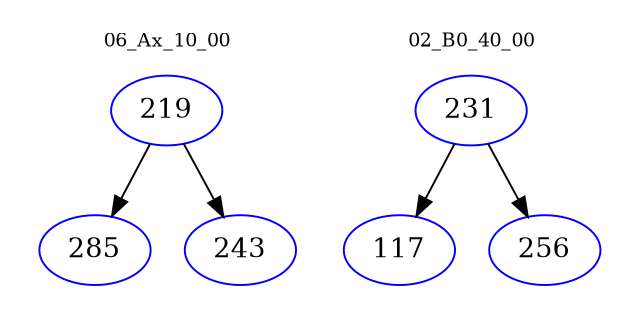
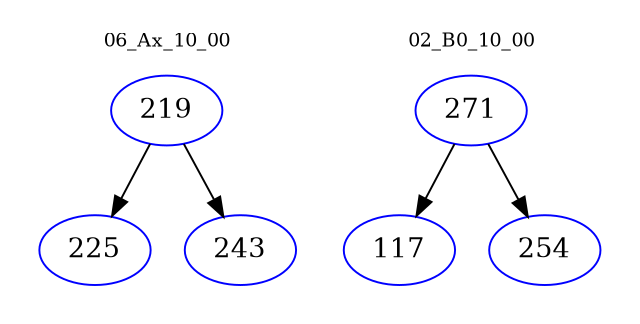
(472, 42) -> (472, 42)
(471, 111) -> (471, 111)
(95, 250) -> (95, 250)
(545, 250) -> (545, 250)
